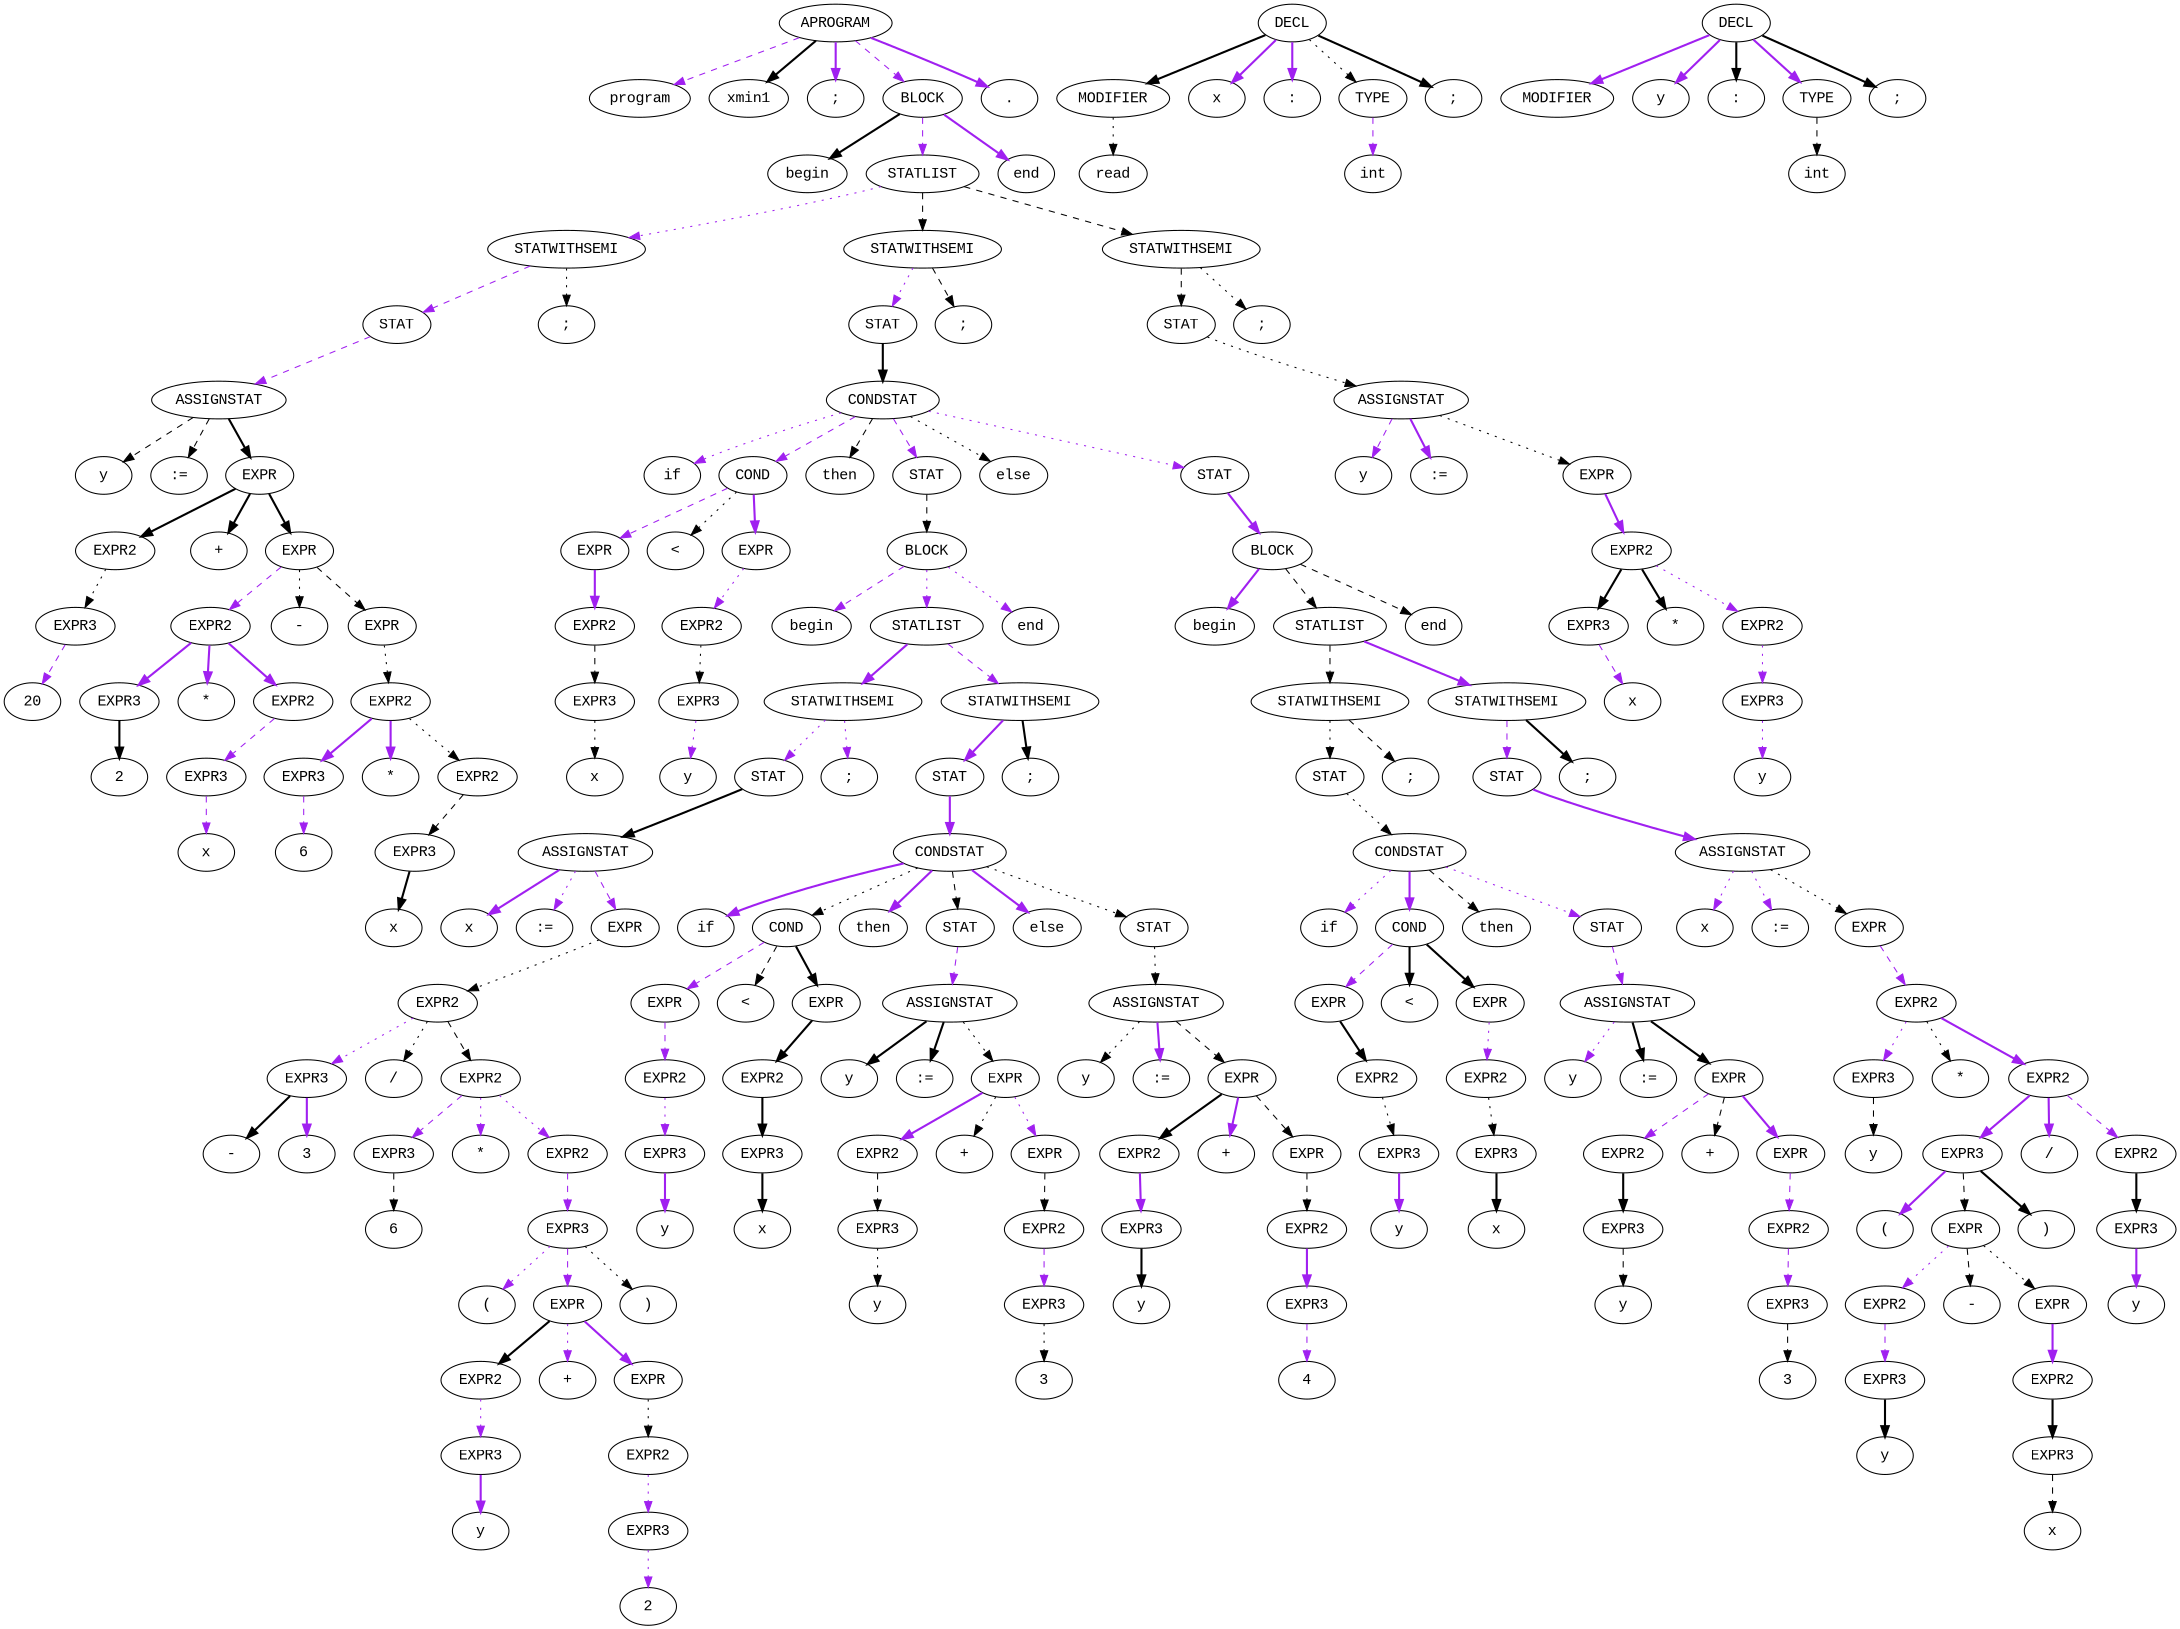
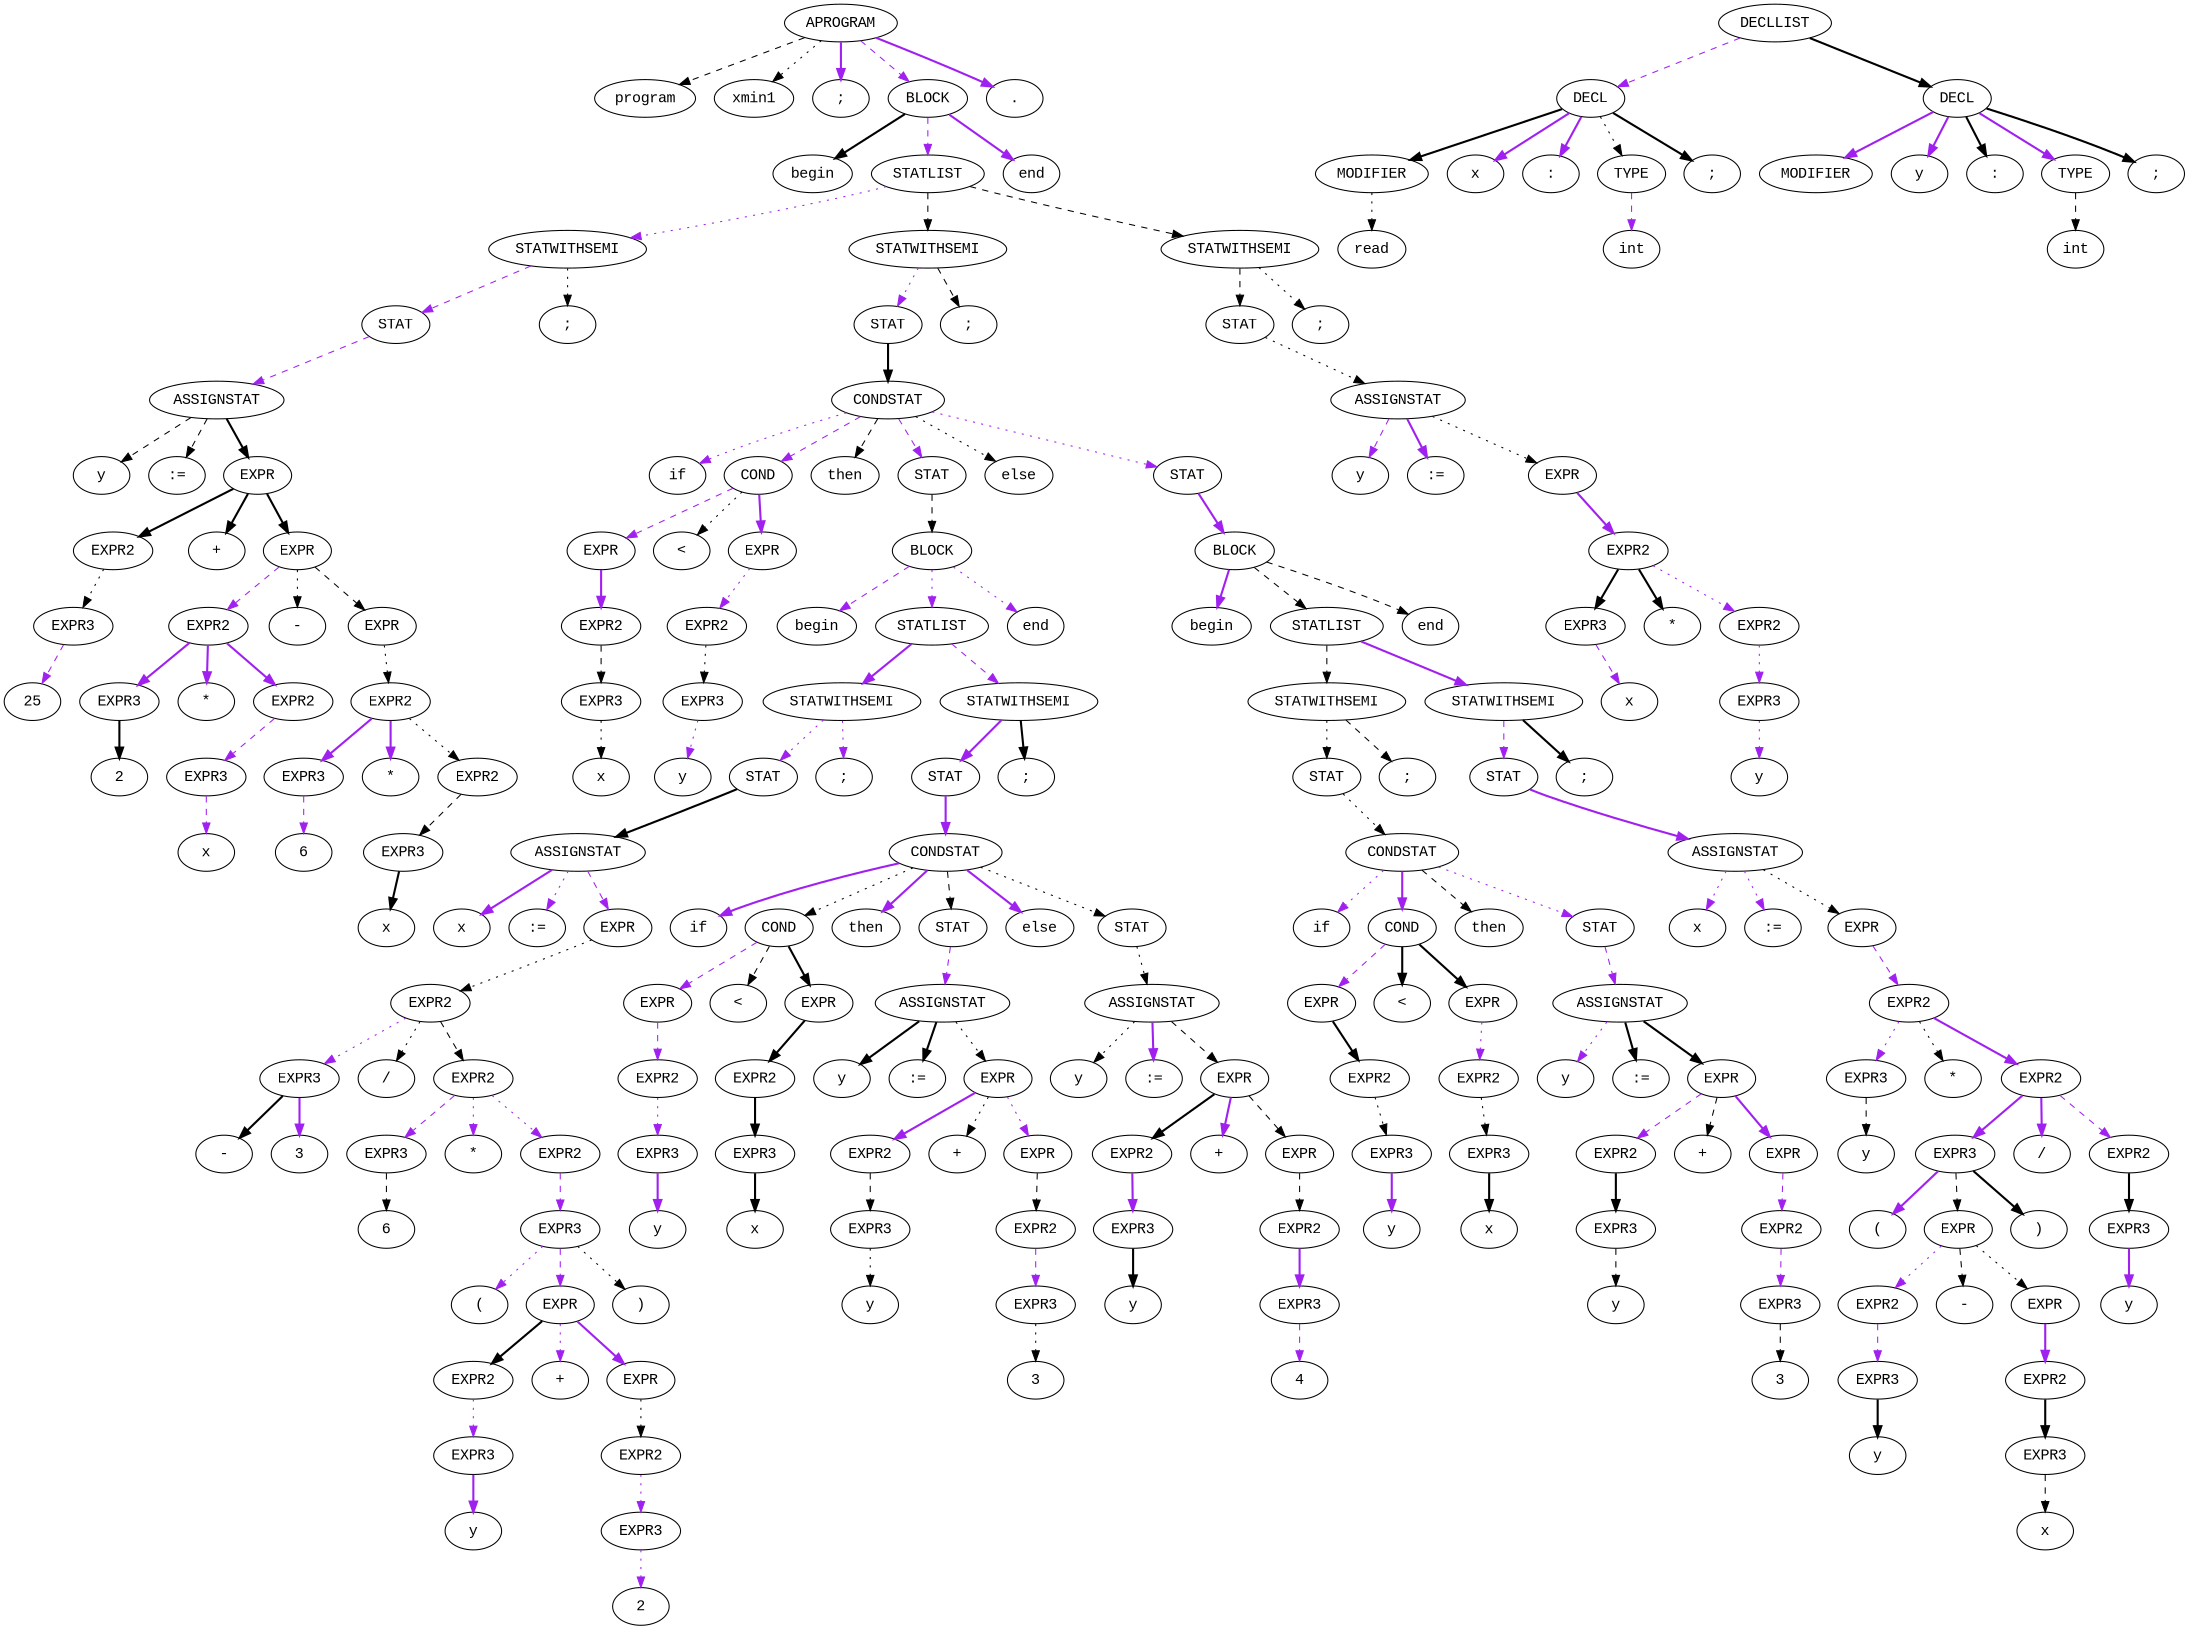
none -> (1775, 23)
(796, 58) -> (801, 58)
(742, 59) -> (747, 59)
(32, 702) -> (32, 702)
